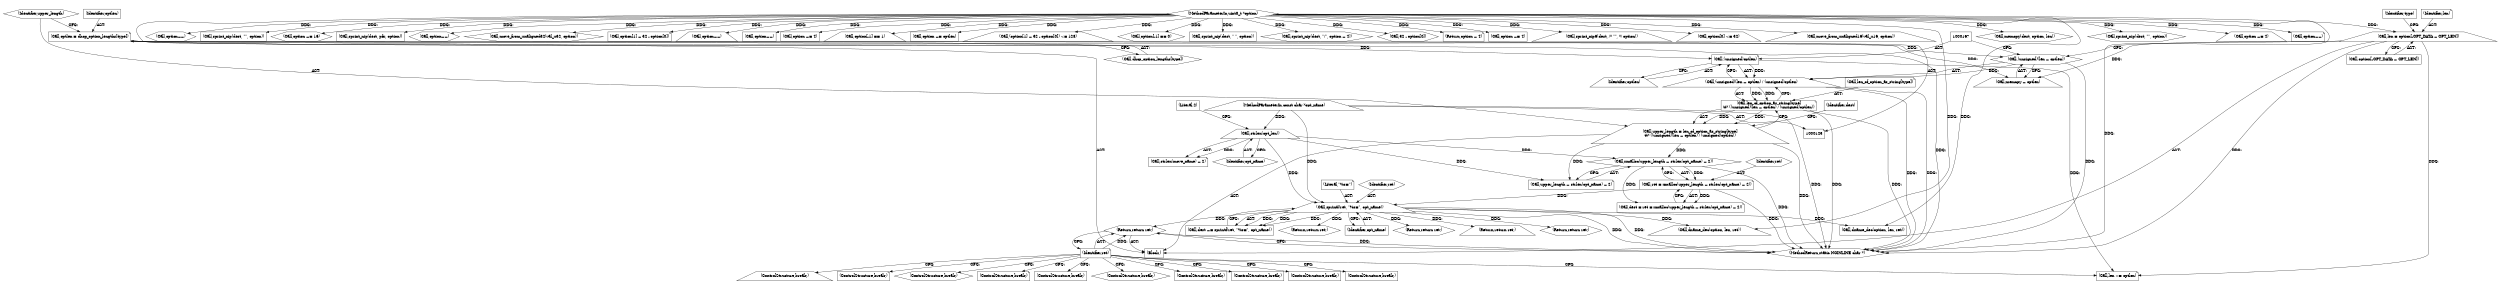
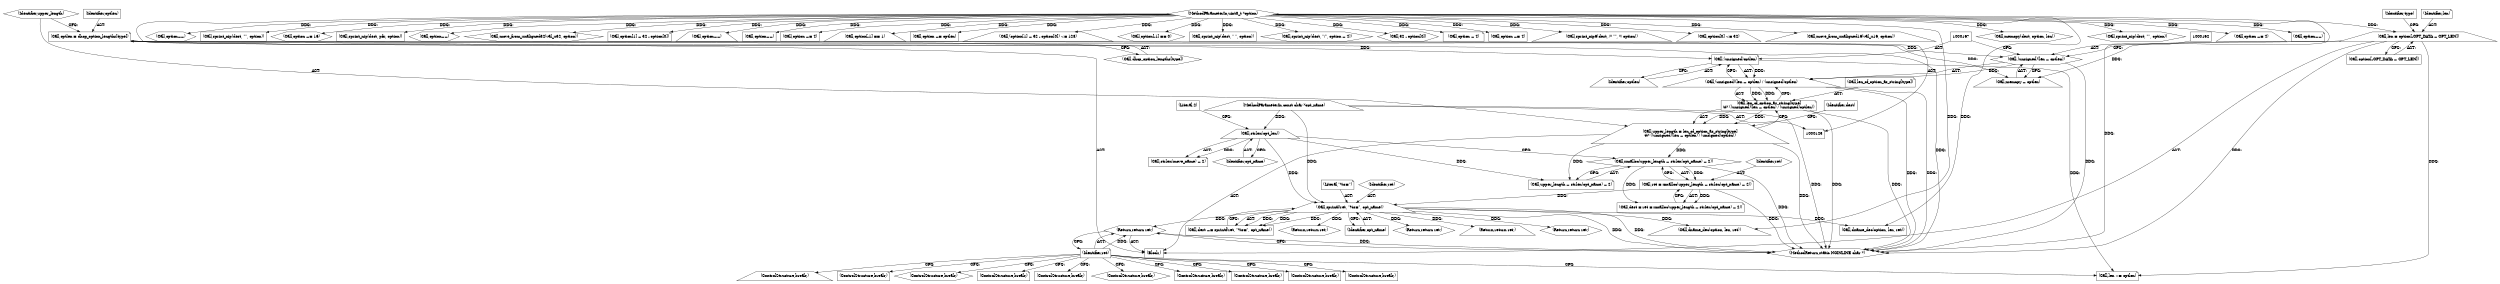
(1464, 37) -> (1464, 37)
none -> (2201, 37)
(1527, 150) -> (1527, 150)
